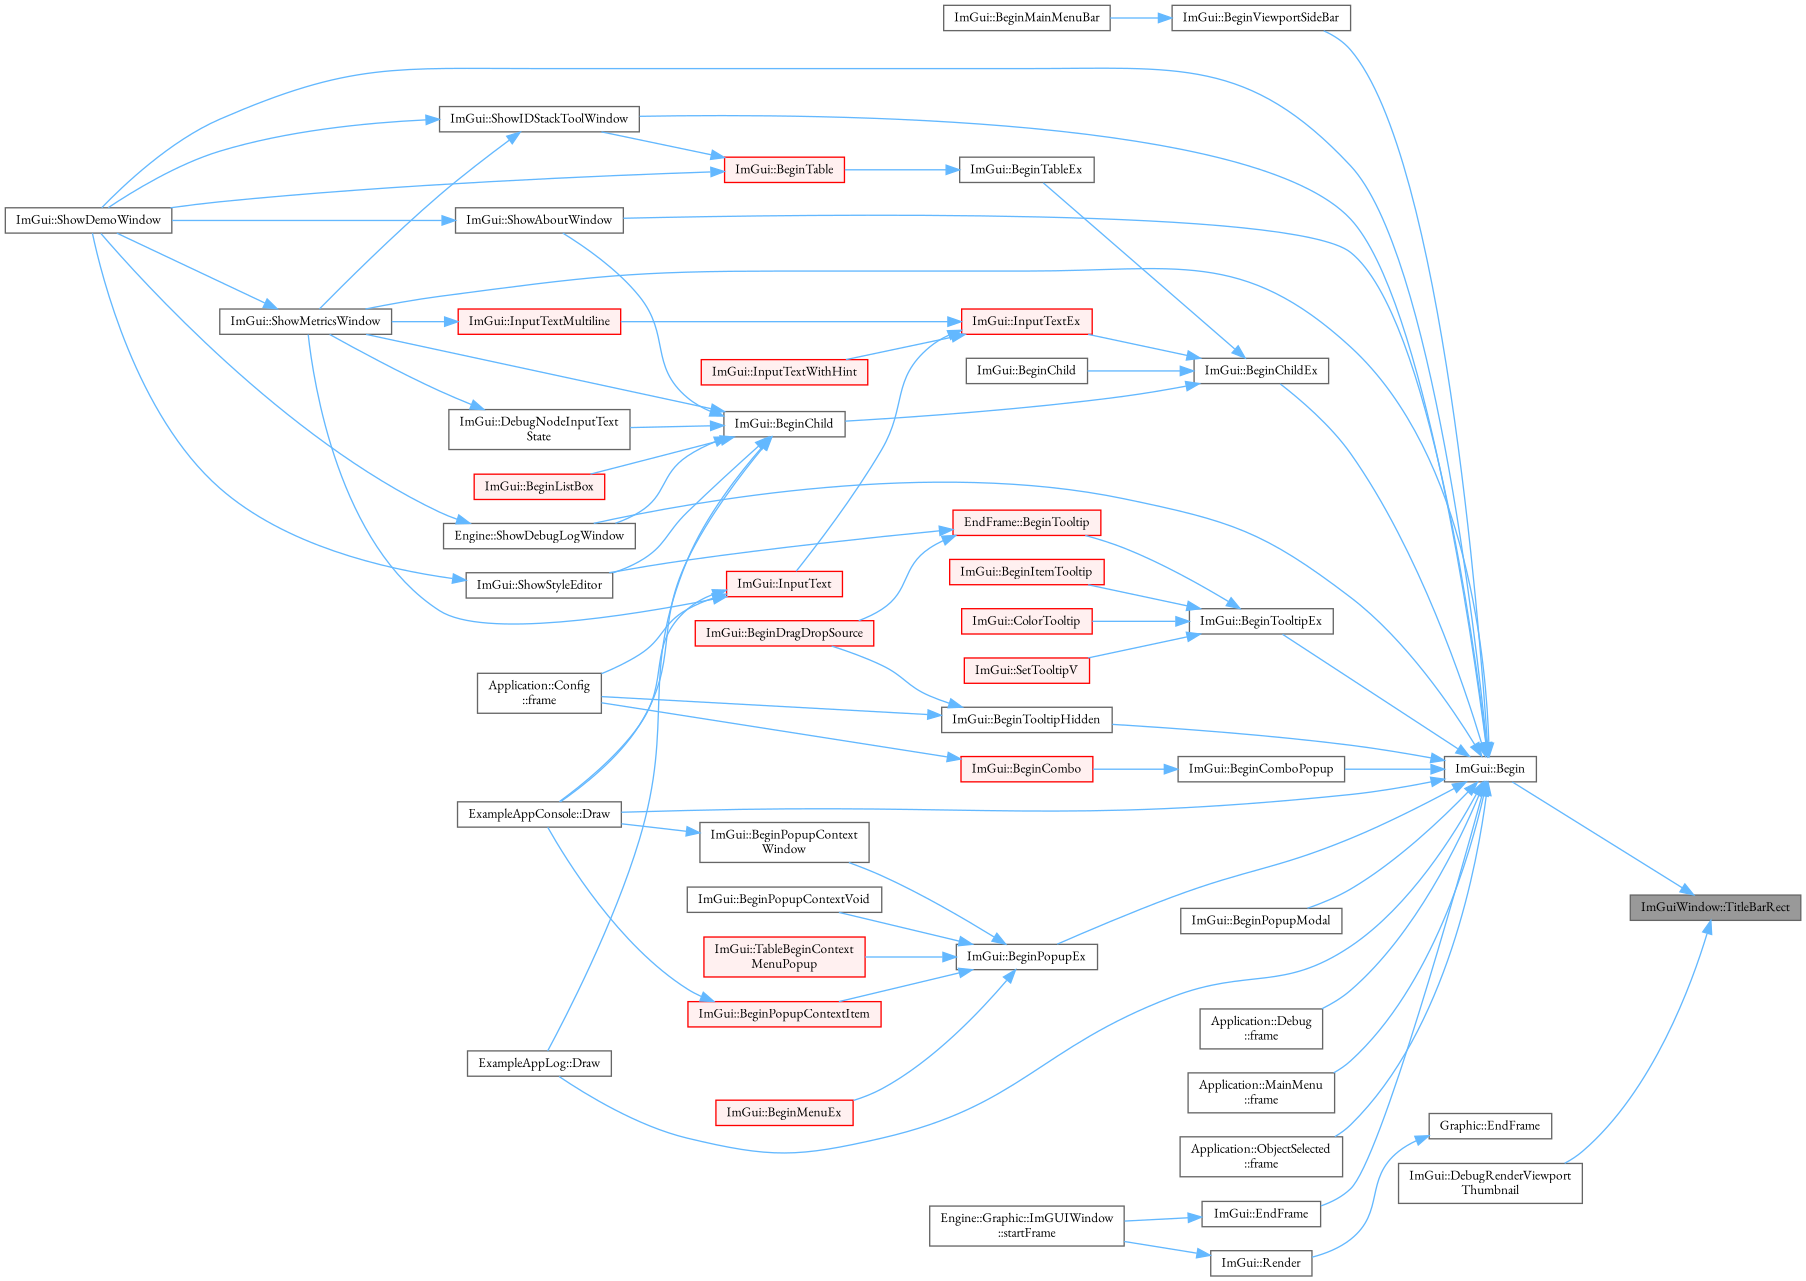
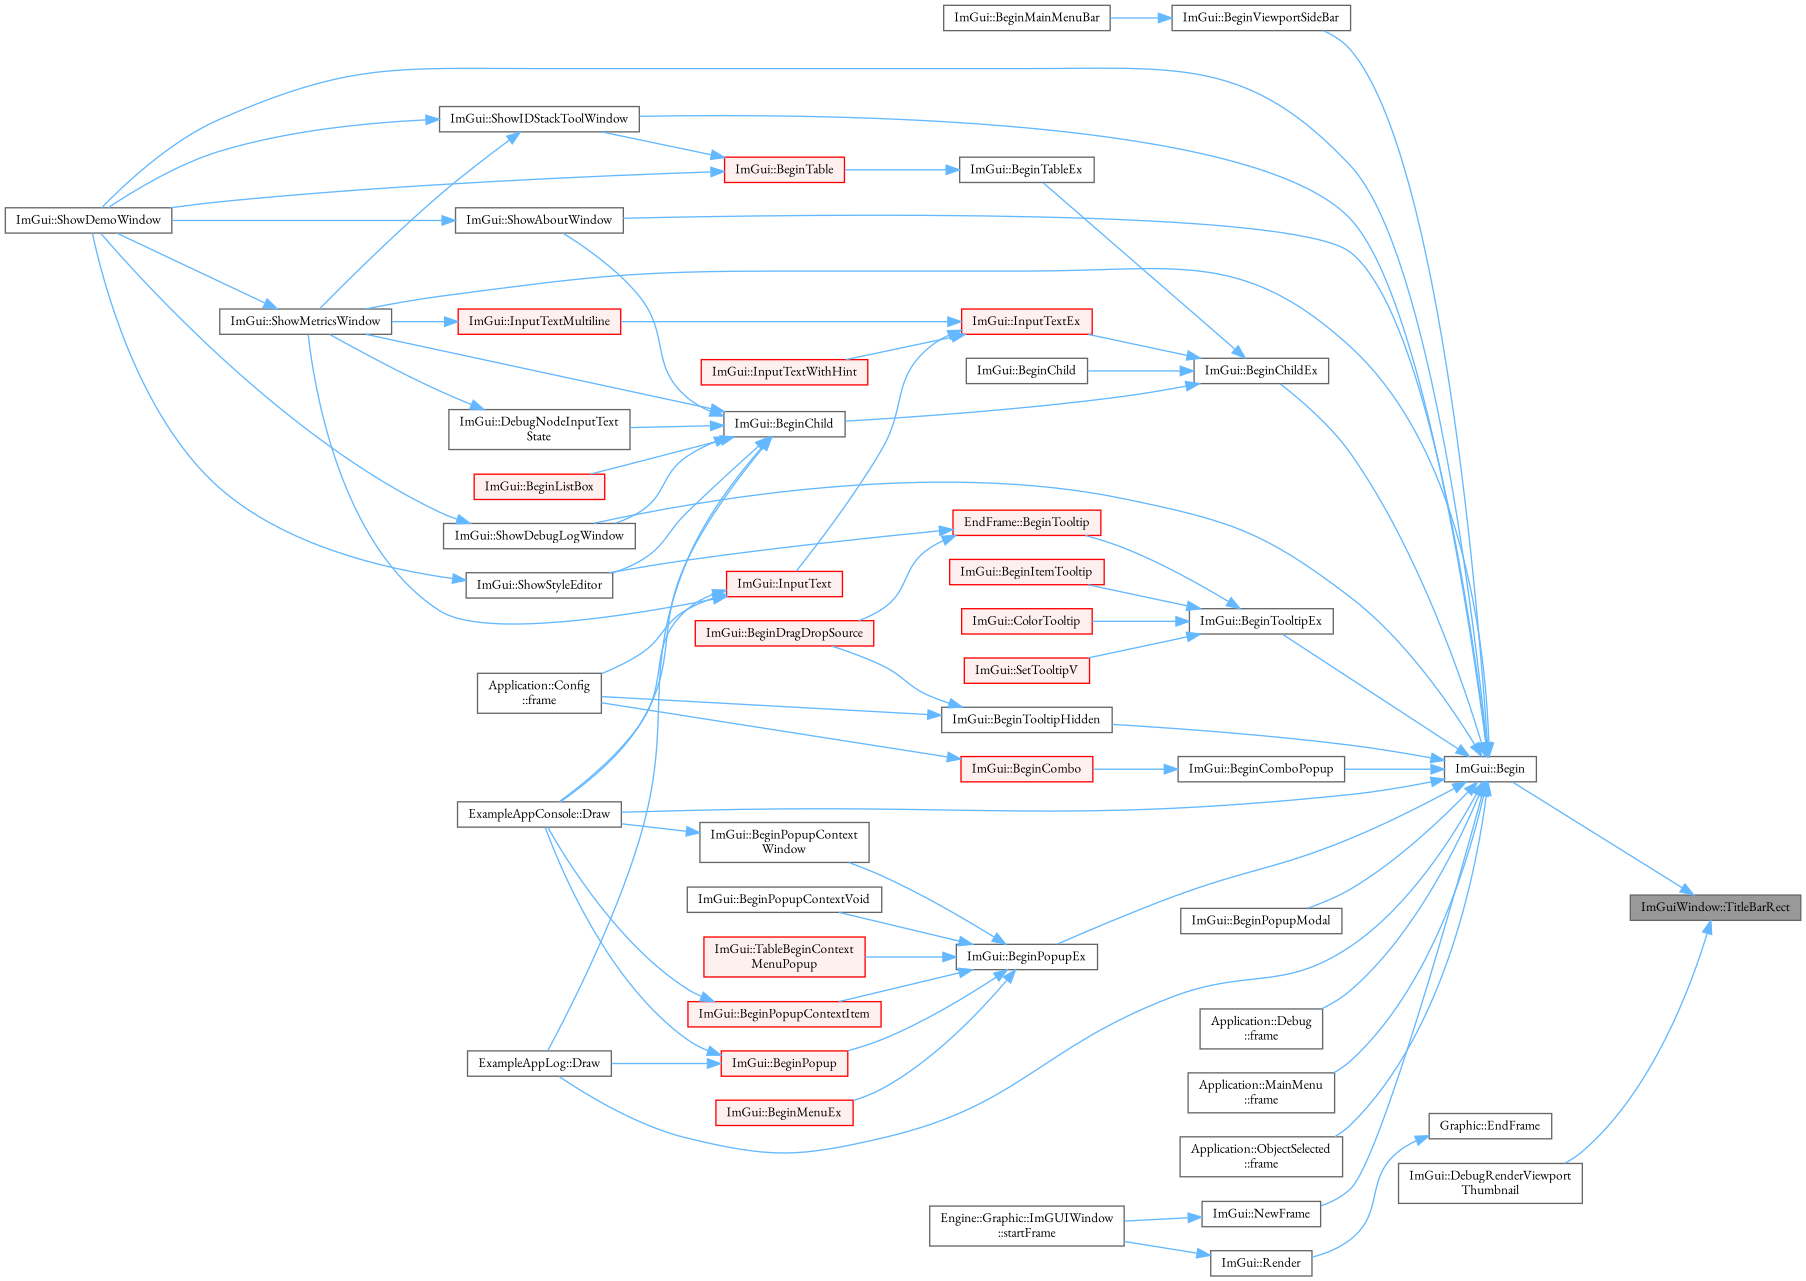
(539, 536) -> (539, 536)
none -> (785, 1064)
(1261, 1214) -> (1261, 1214)
